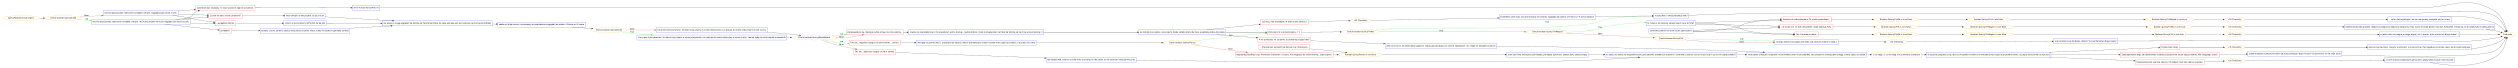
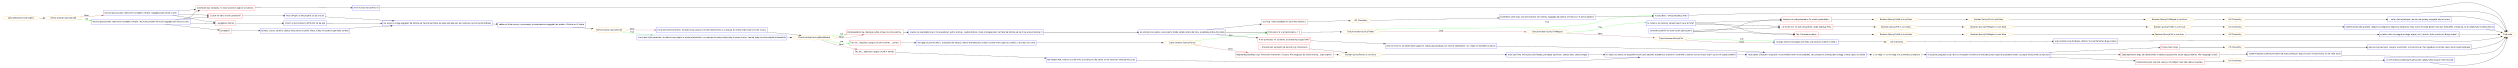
(1284, 22) -> (1284, 22)
